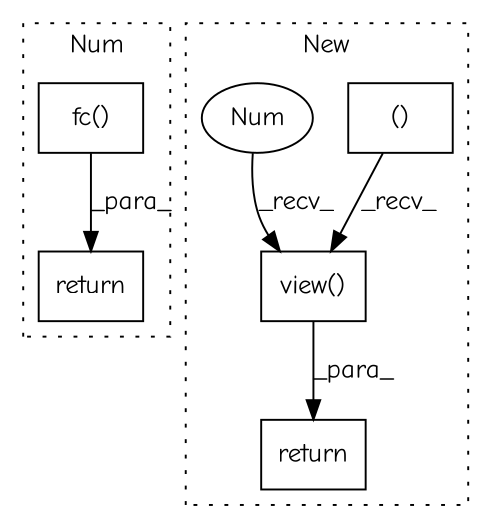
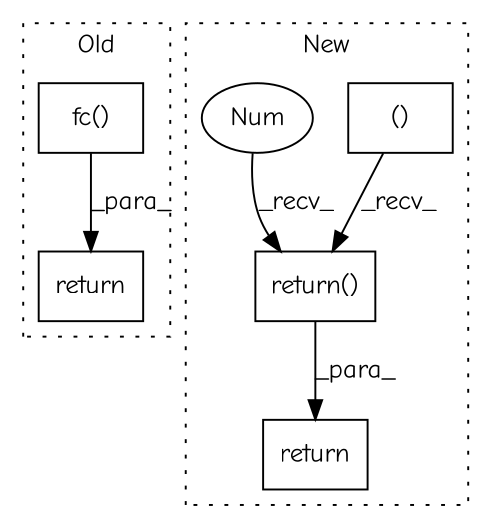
(97, 45) -> (97, 45)
(313, 286) -> (315, 286)
